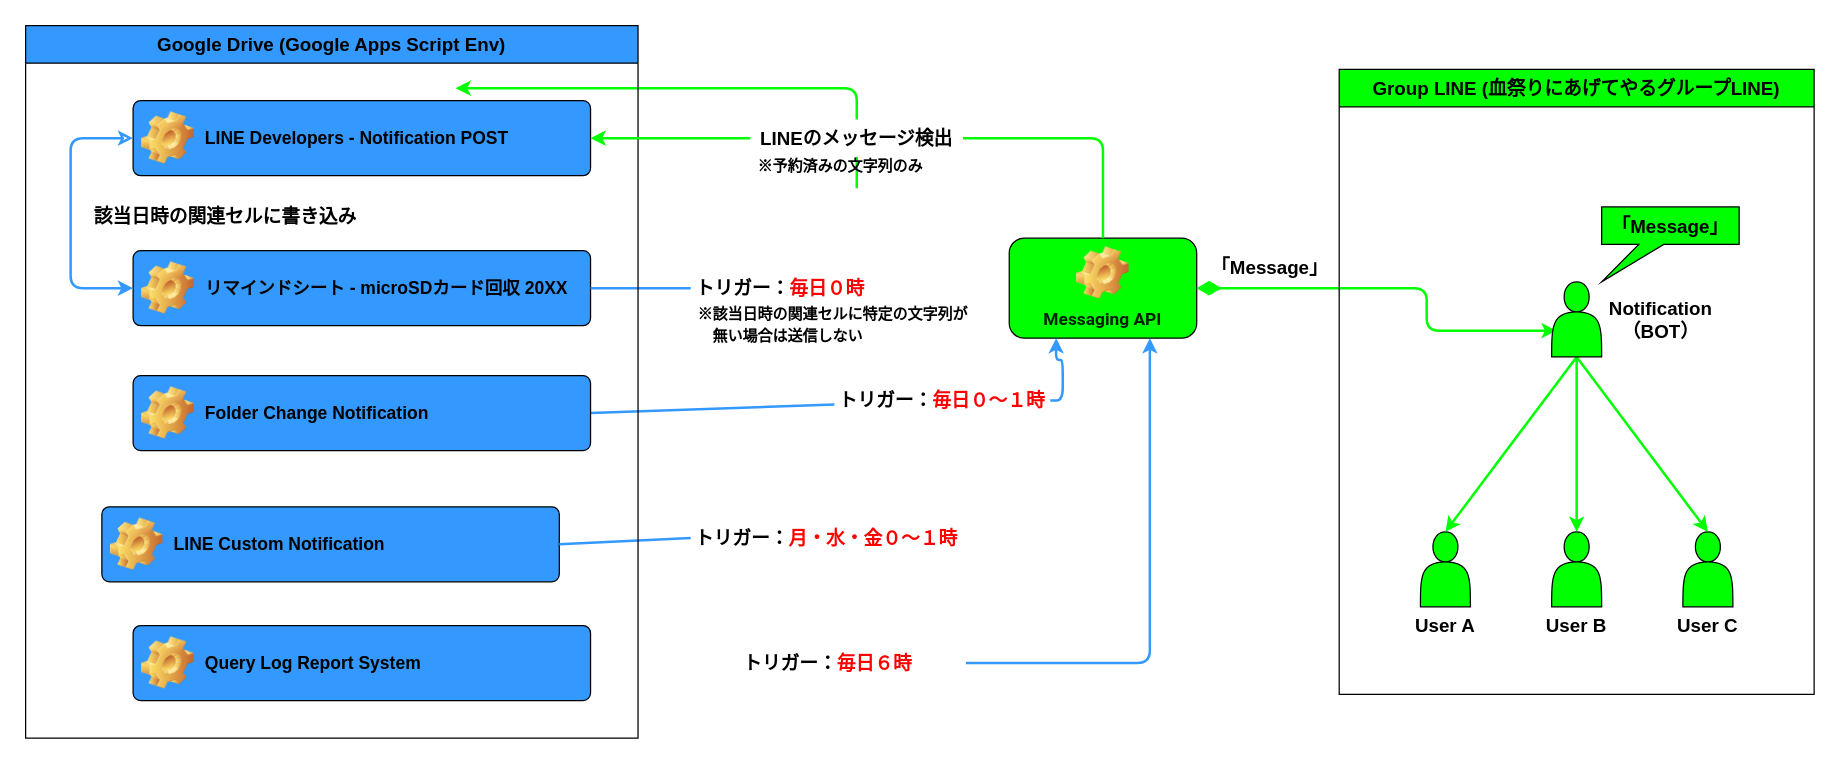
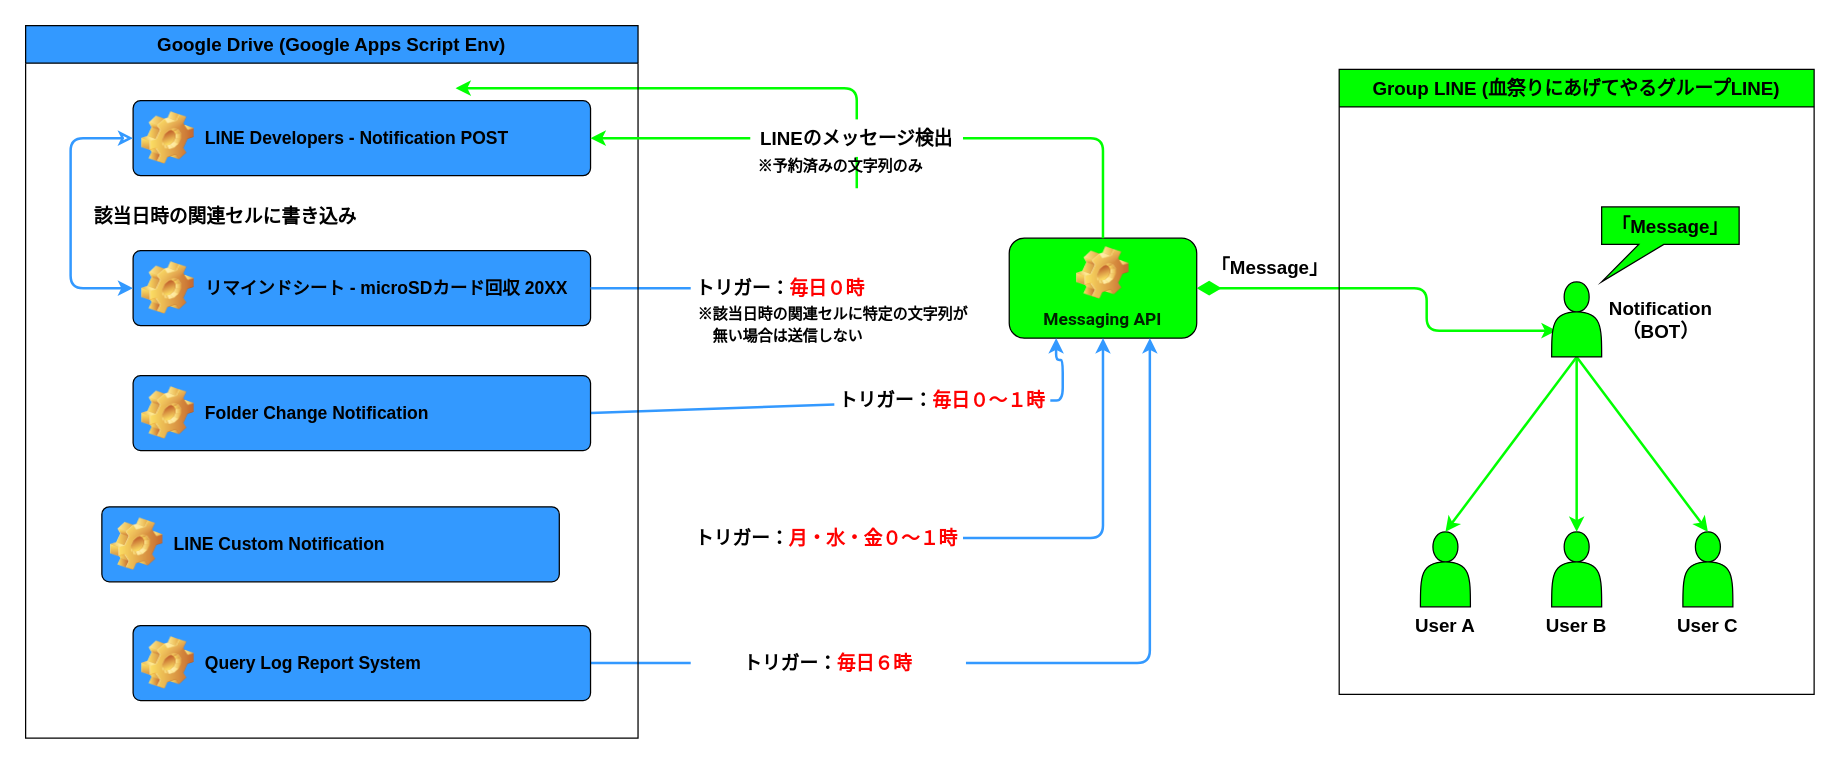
none -> (1103, 508)
(626, 541) -> none
none -> (641, 663)
